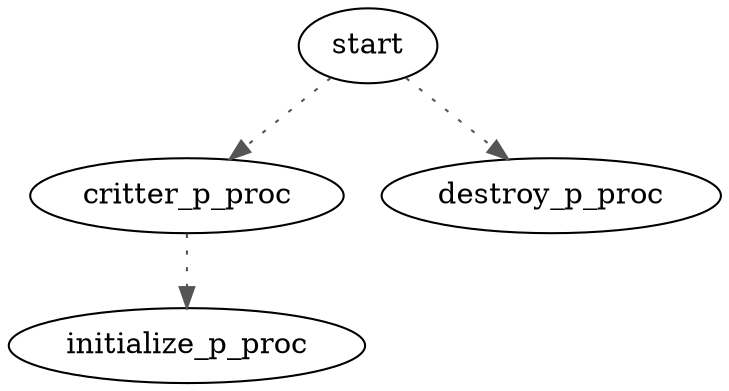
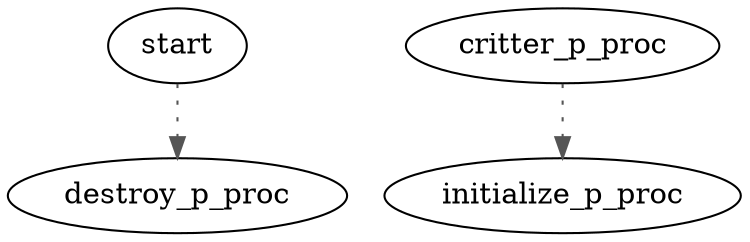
(288, 112) -> none
